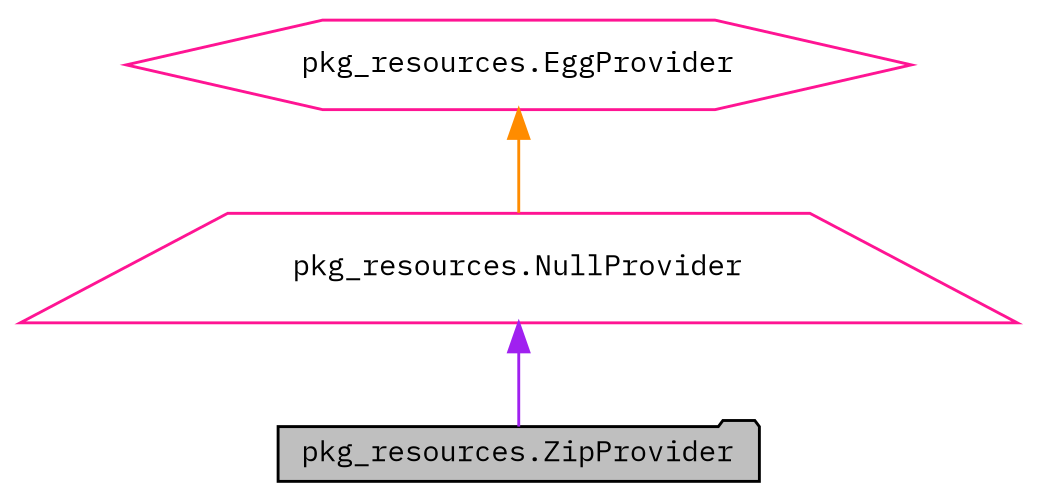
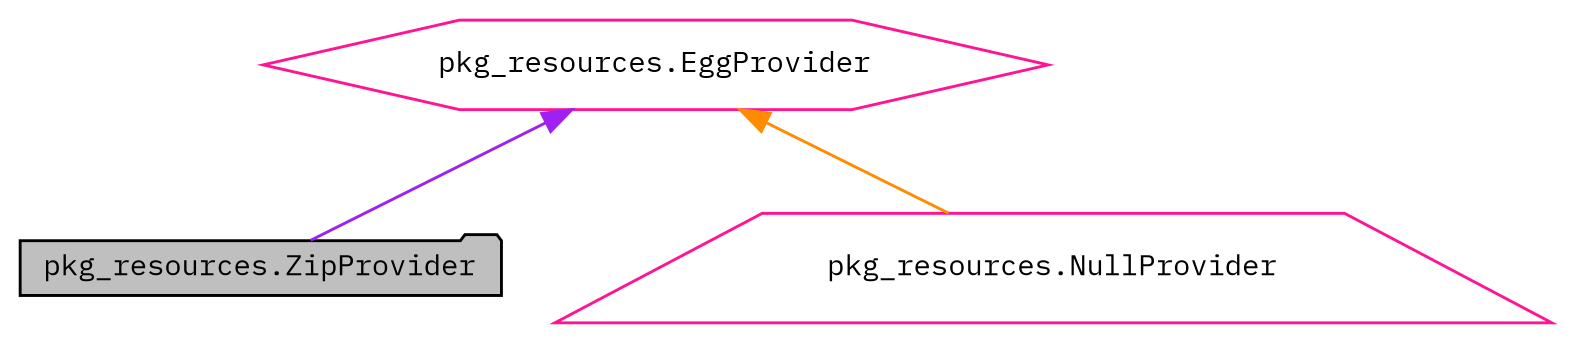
(519, 390) -> (428, 182)
